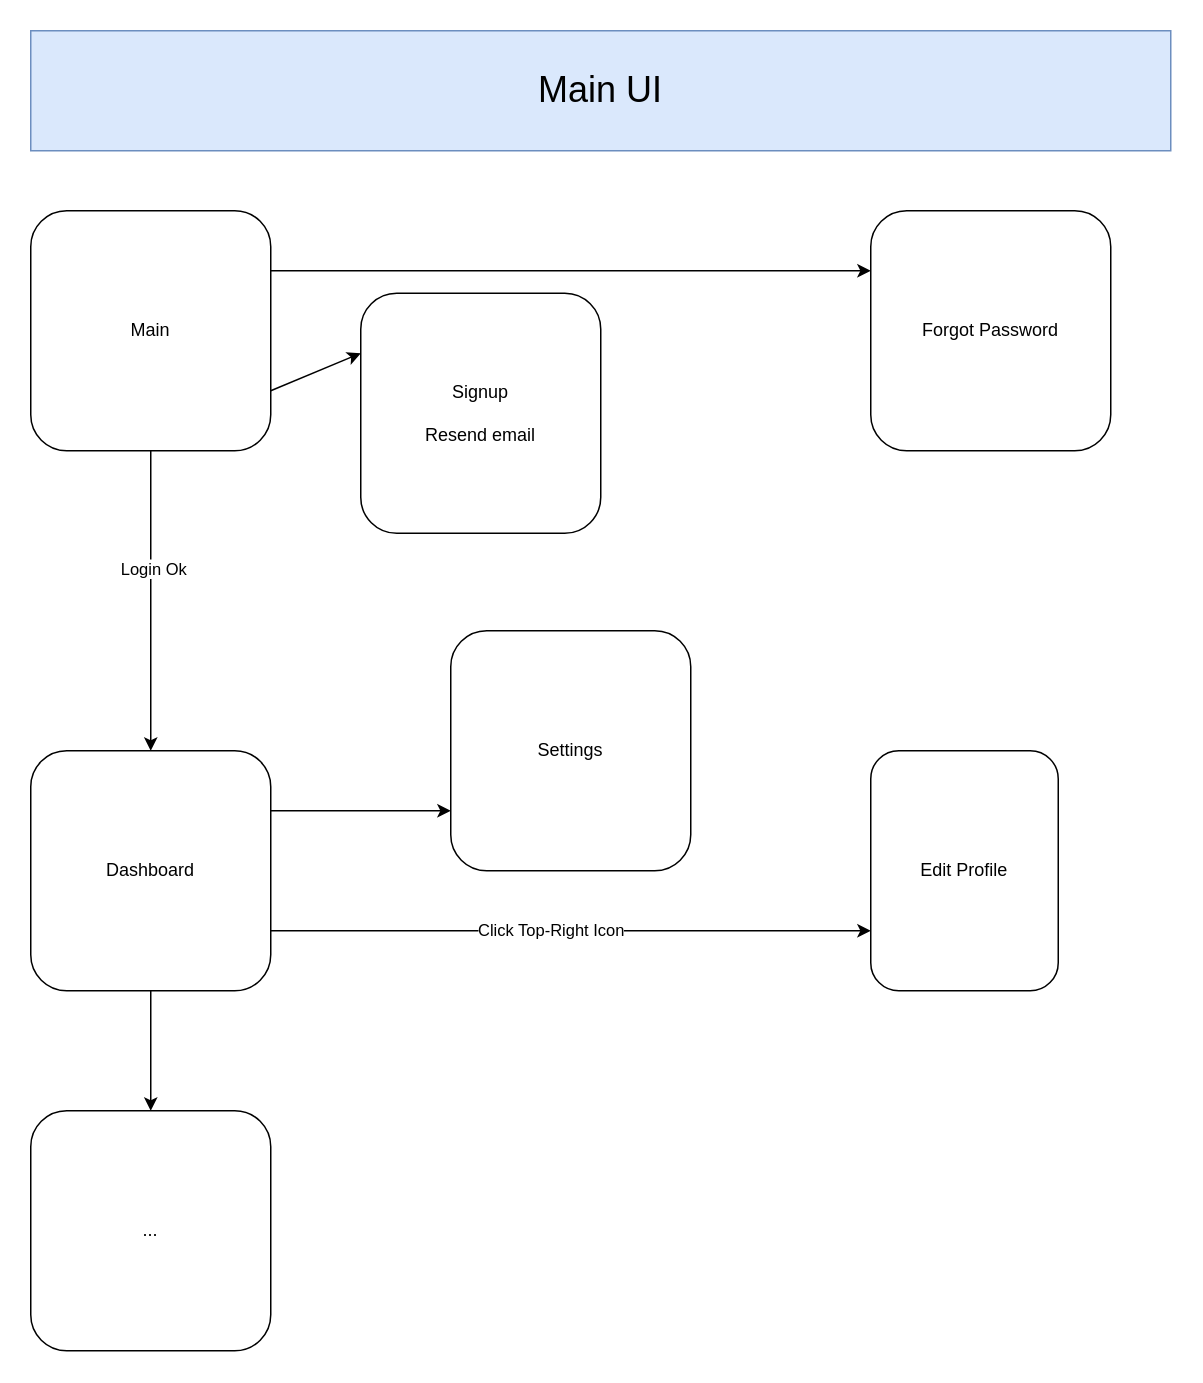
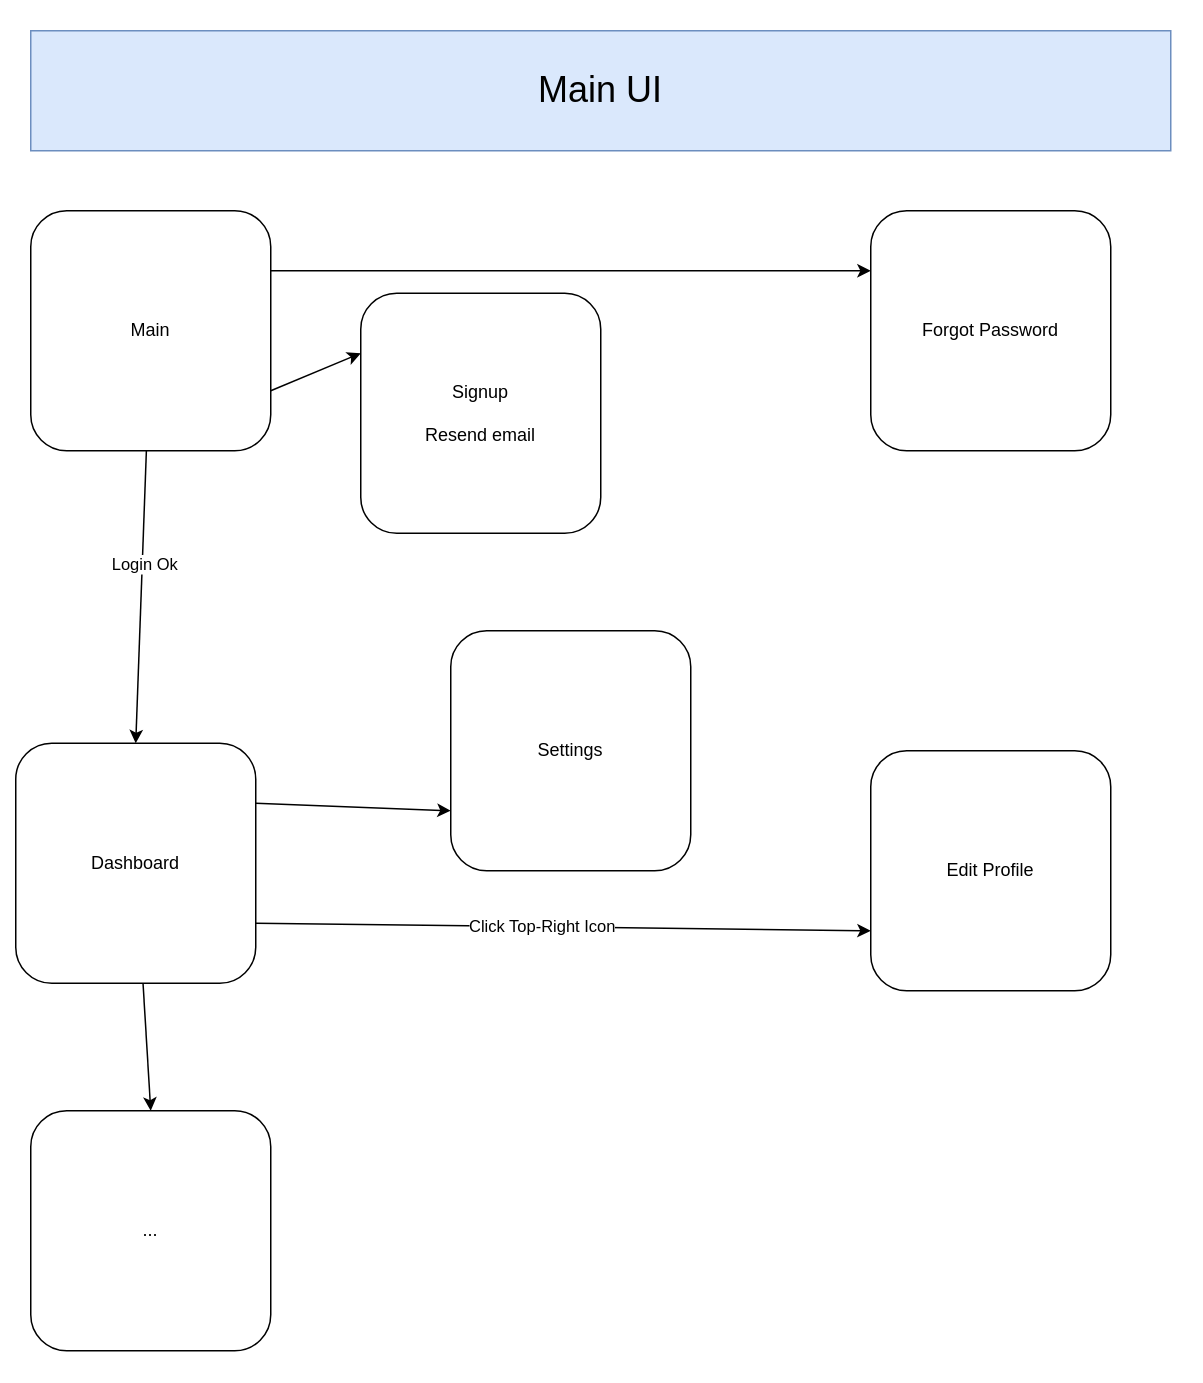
(151, 871) -> (136, 863)
(965, 871) -> (991, 871)
